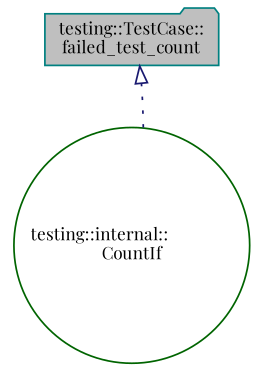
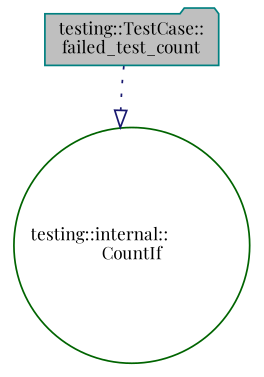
(143, 105) -> (122, 88)
